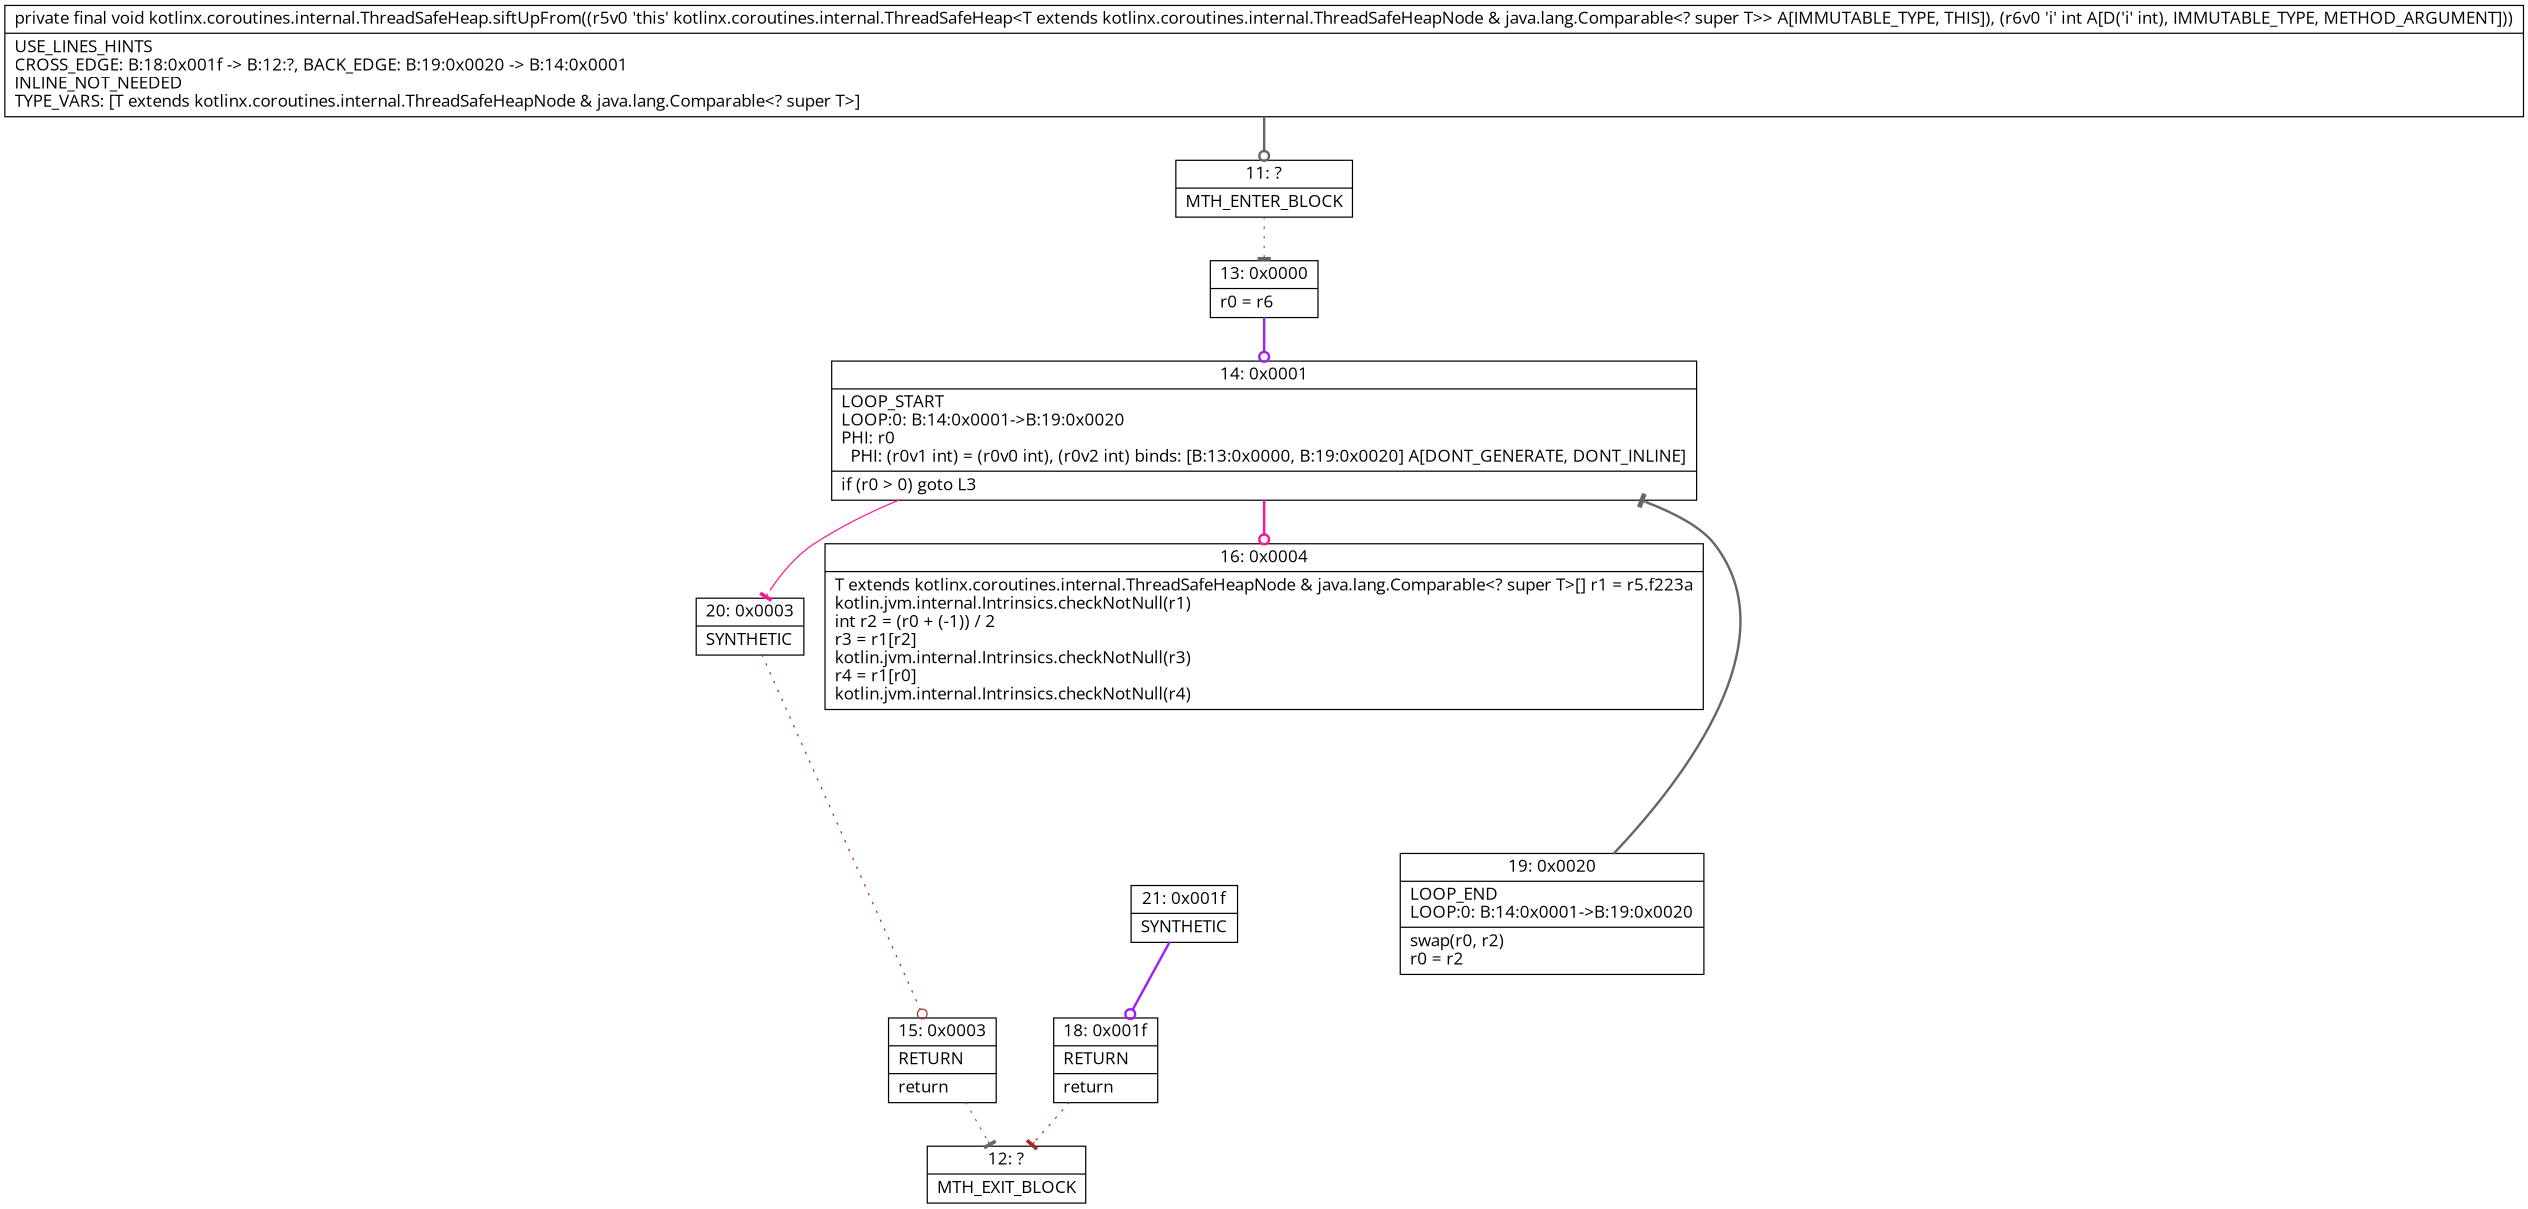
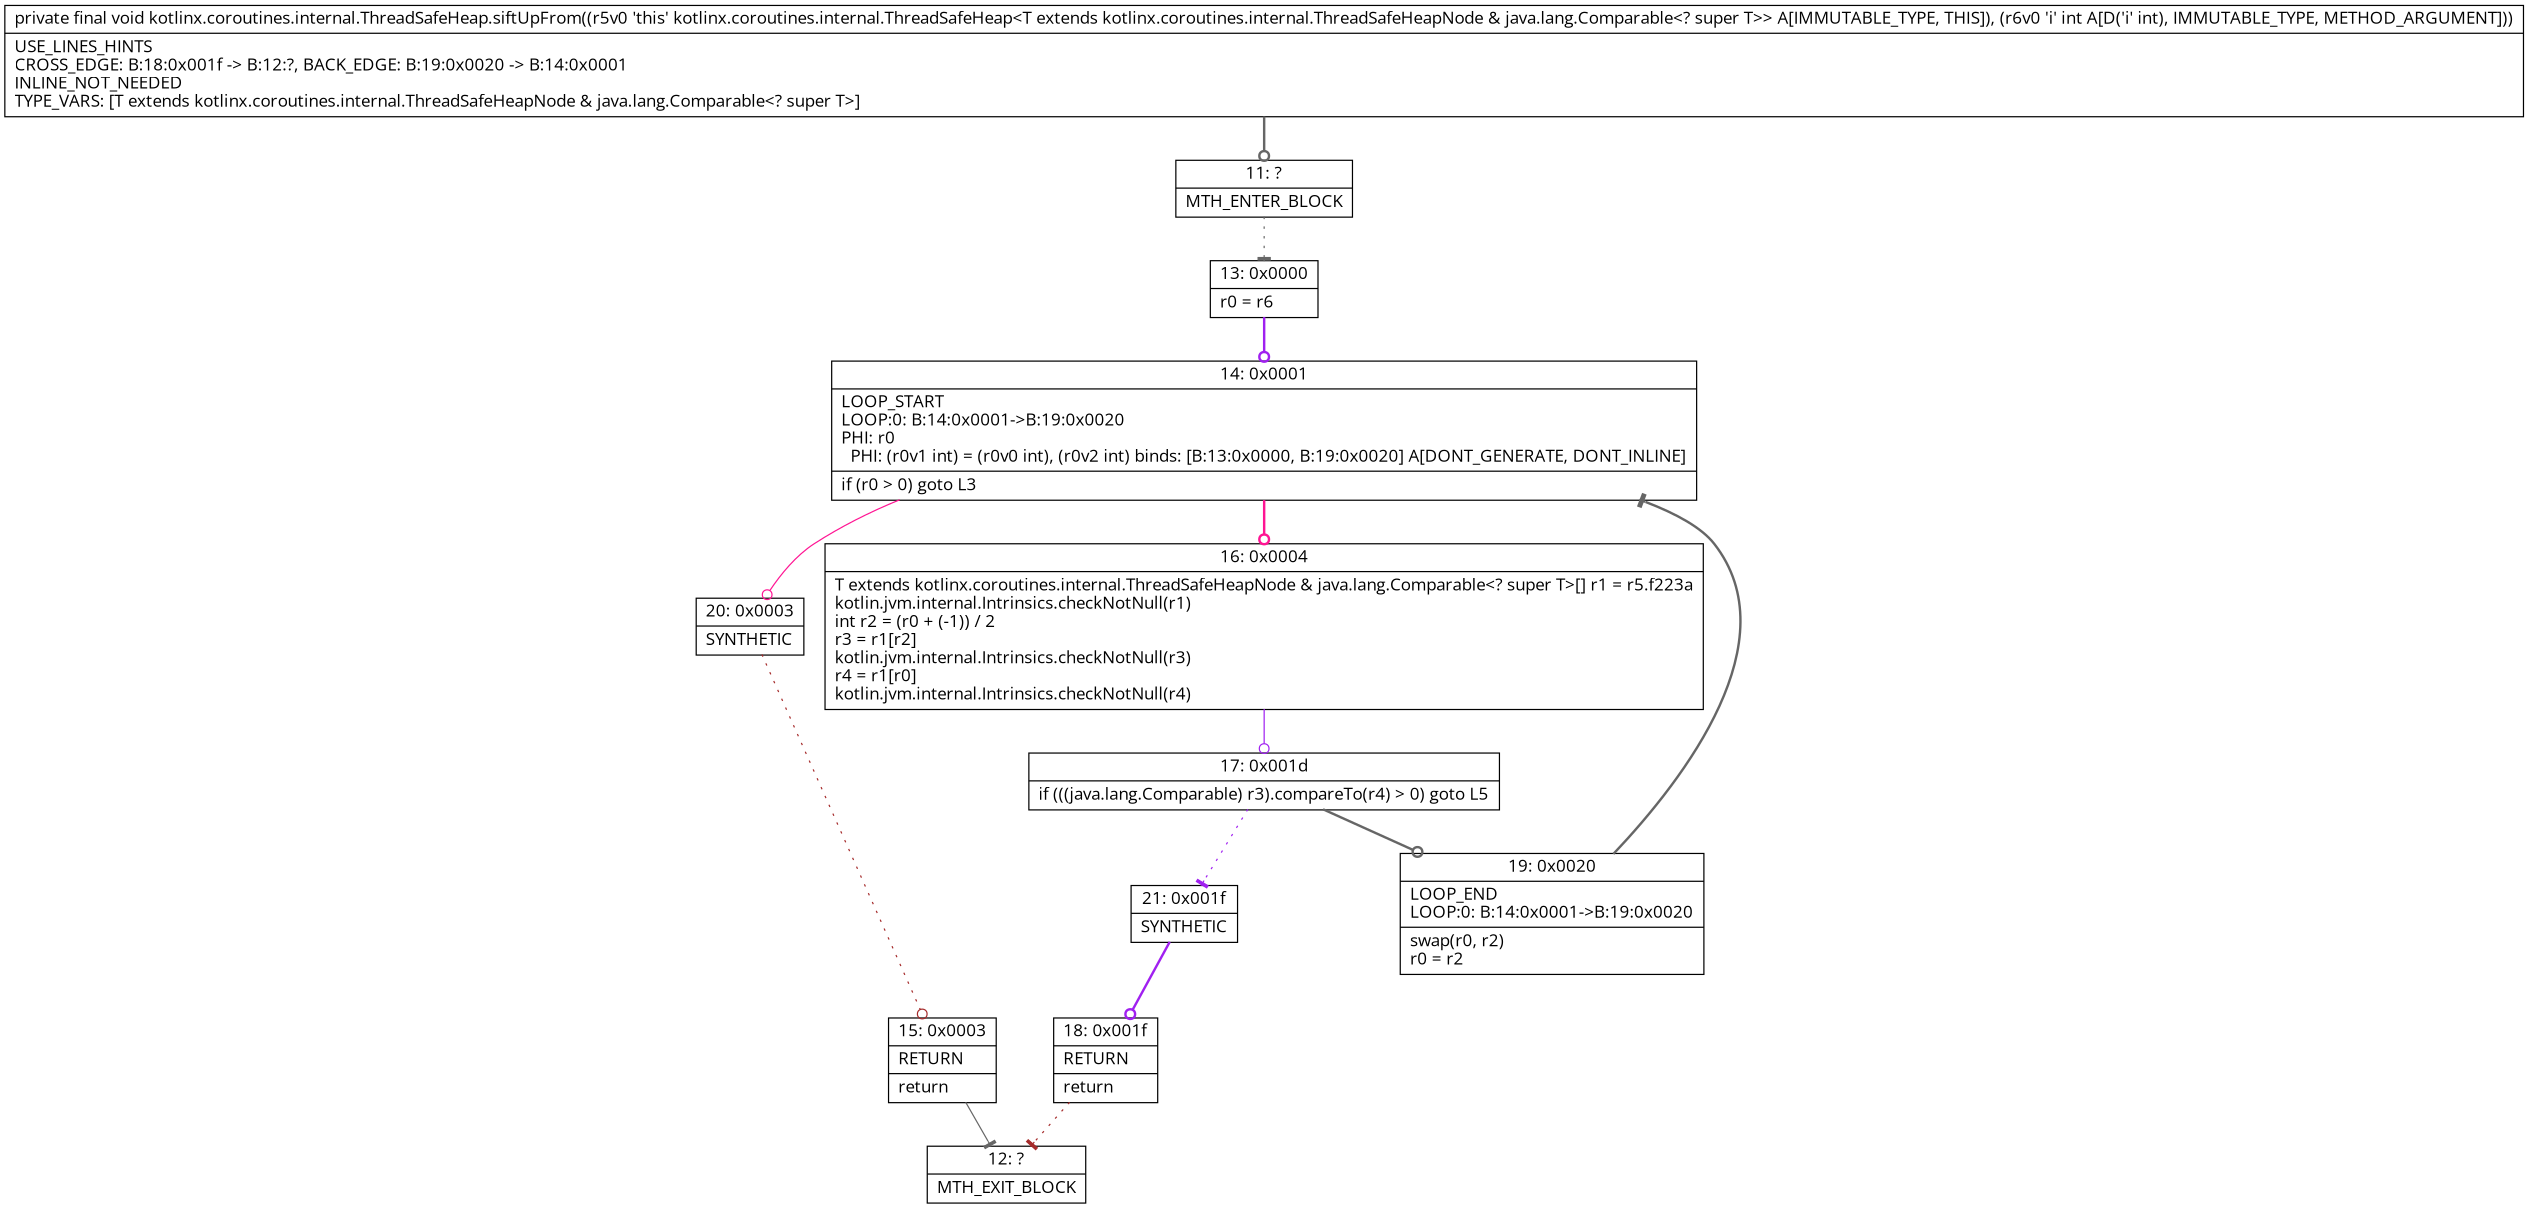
(828, 535) -> (828, 535)
none -> (1264, 781)
(977, 1122) -> (977, 1122)
